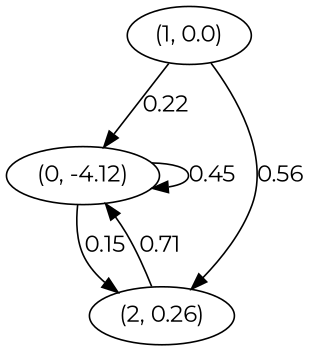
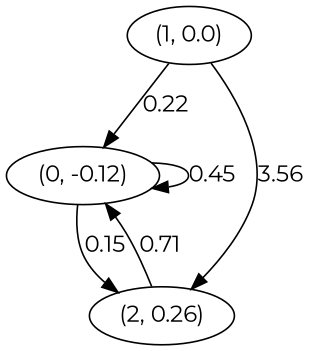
(83, 176) -> (83, 176)
(280, 176) -> (280, 176)
